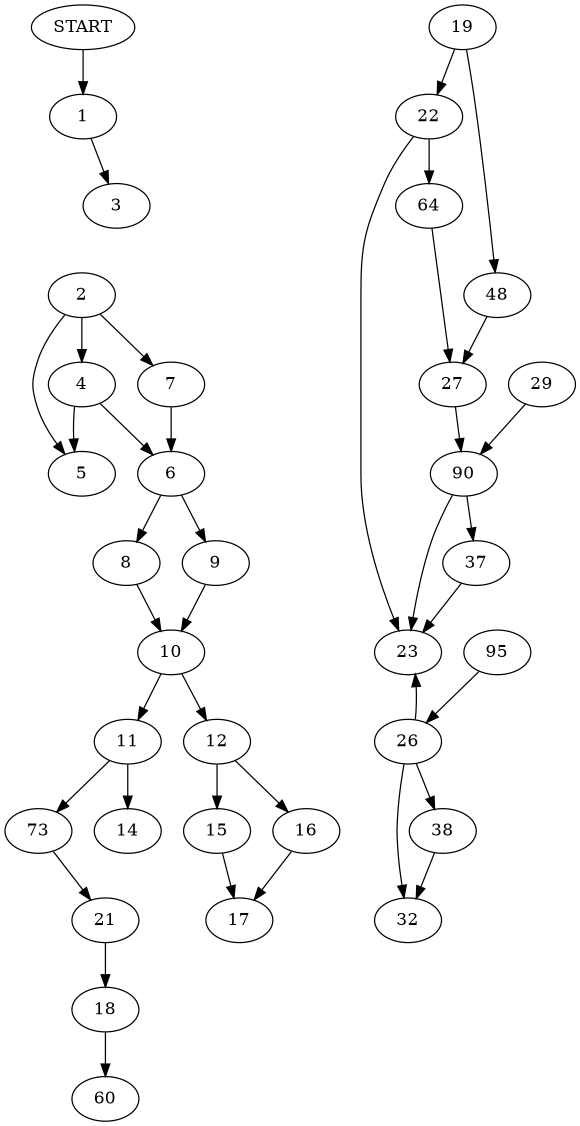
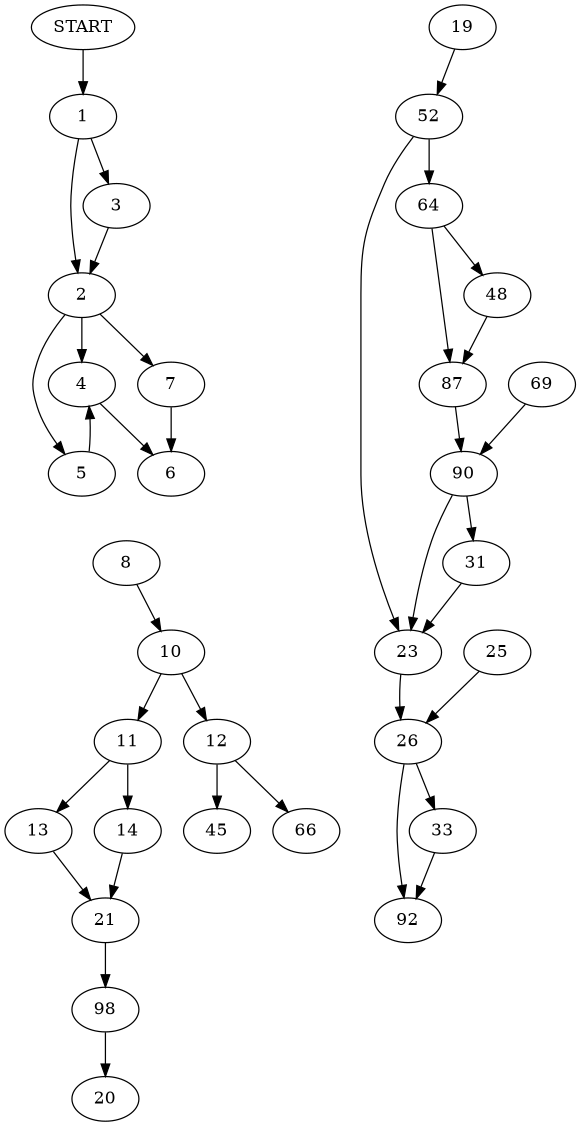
(429, 117) -> (429, 117)
(482, 155) -> (459, 246)
none -> (71, 200)
none -> (102, 245)
(453, 384) -> (453, 384)
(542, 384) -> (542, 384)
(74, 423) -> (90, 435)
(152, 513) -> none
(216, 563) -> none
(476, 563) -> (476, 563)
(497, 652) -> (497, 652)
(416, 703) -> (400, 691)
(38, 831) -> (38, 831)
(217, 831) -> (217, 831)
(306, 831) -> (306, 831)
(443, 831) -> (443, 831)
none -> (118, 870)
(239, 920) -> none
(408, 920) -> (408, 920)
(105, 1010) -> (105, 1010)
(105, 1099) -> (105, 1099)
